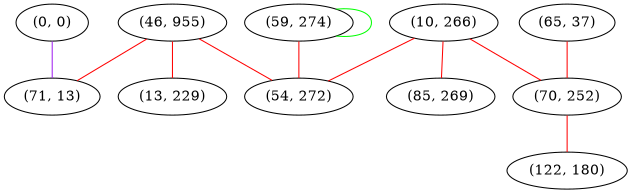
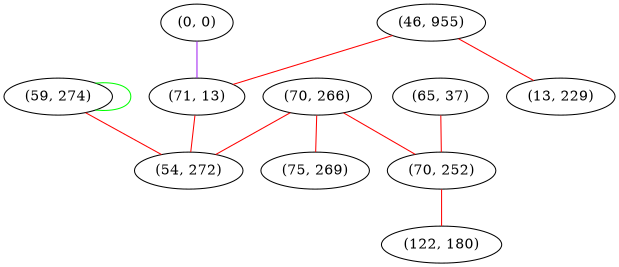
(444, 23) -> (317, 97)
(236, 60) -> (193, 134)
(441, 97) -> (315, 171)
